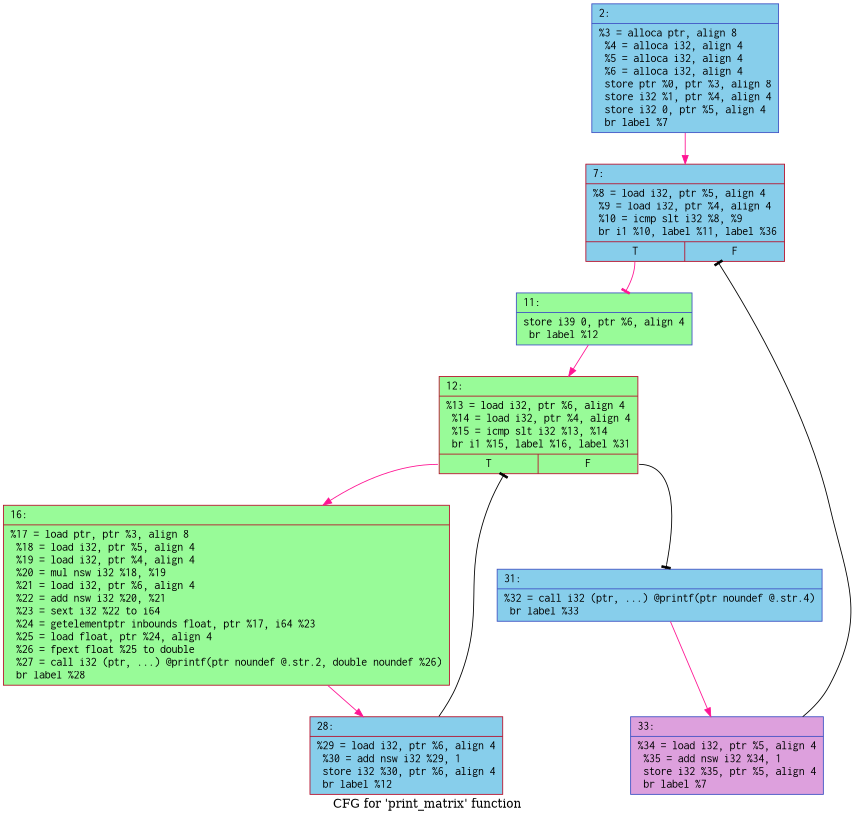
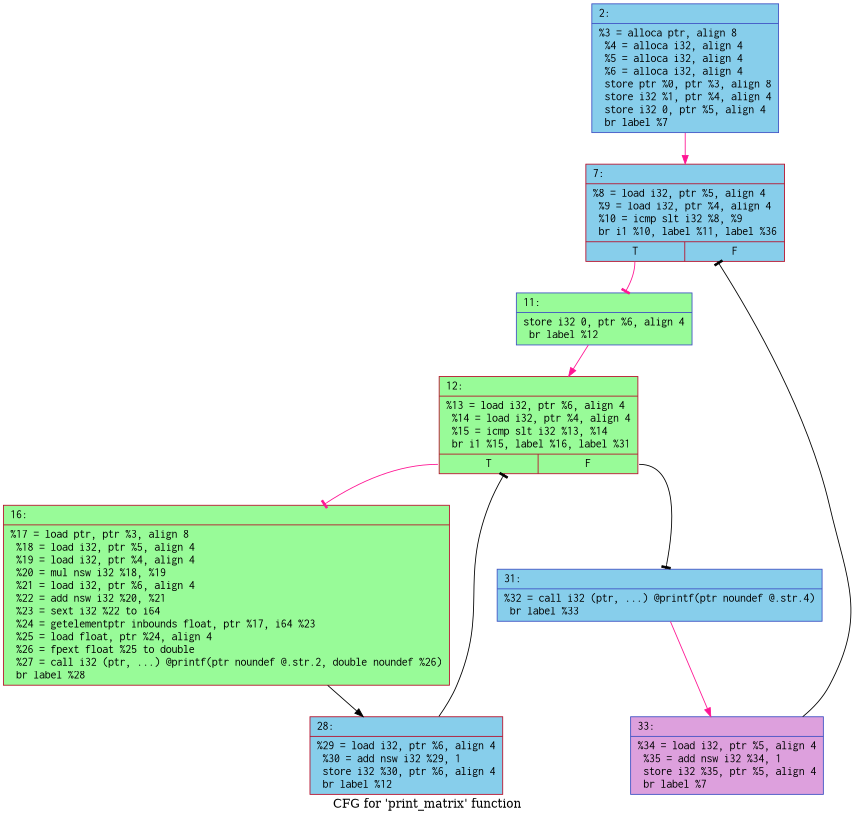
(604, 322) -> (604, 322)
(382, 475) -> (380, 476)
(342, 698) -> (342, 698)
